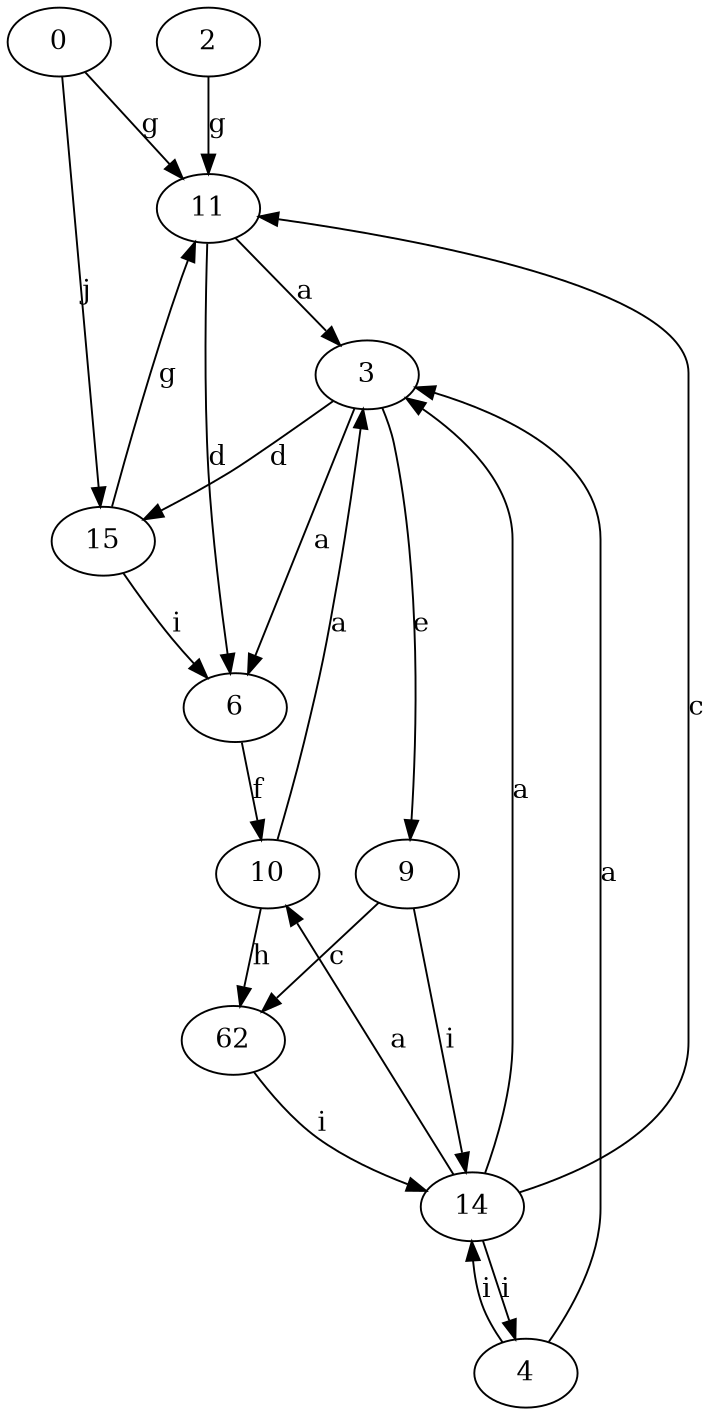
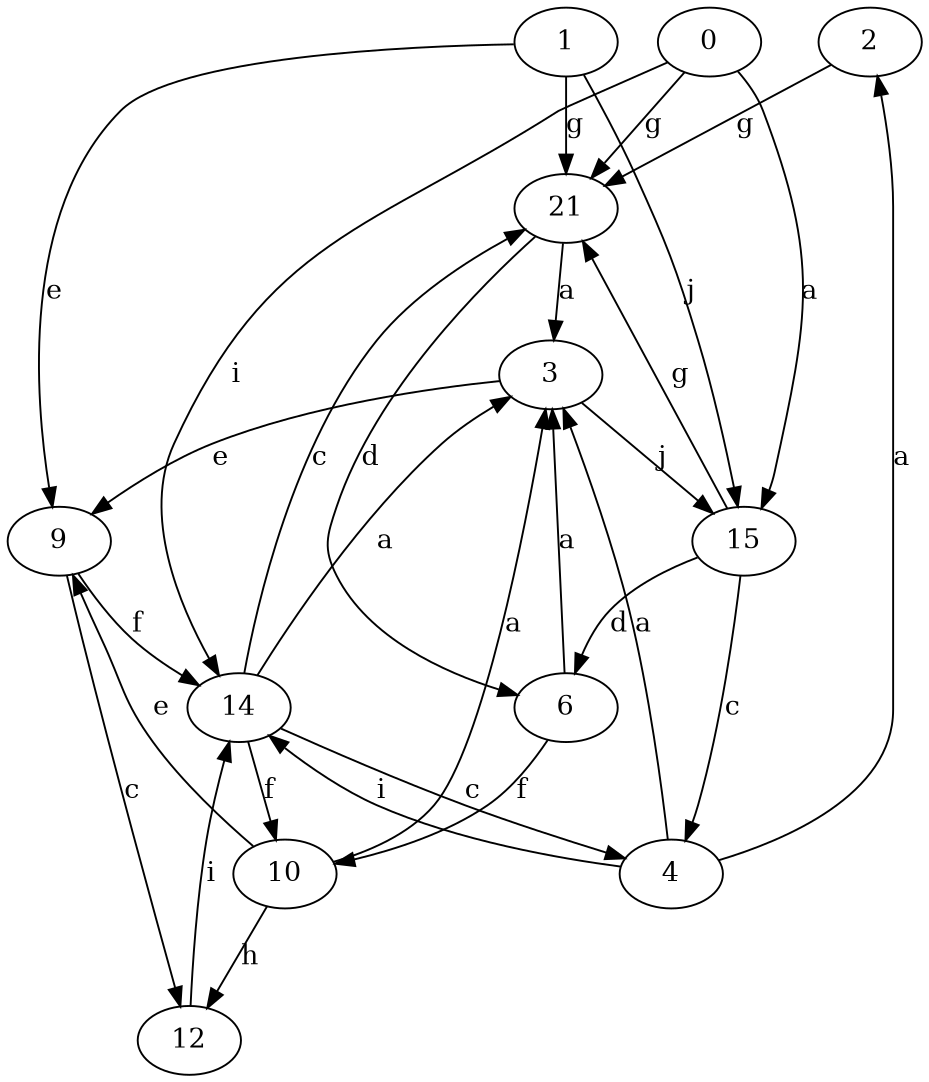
none -> (566, 42)
(208, 208) -> (566, 208)
none -> (292, 275)
(87, 292) -> (810, 292)
(279, 458) -> (663, 458)
none -> (893, 525)
(305, 532) -> (559, 551)
(177, 624) -> (620, 624)
none -> (722, 700)
none -> (147, 733)
(233, 1040) -> (189, 1040)
(399, 1040) -> (270, 791)
(450, 1040) -> (138, 624)
(506, 1290) -> (472, 791)
